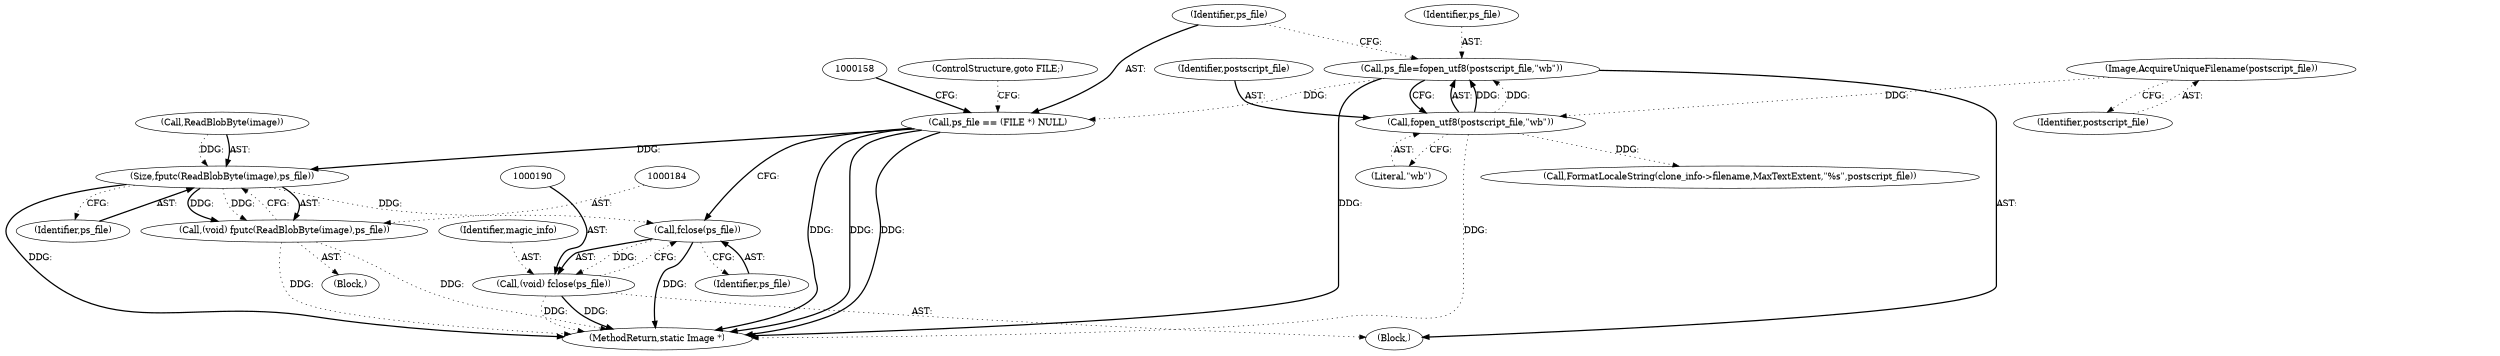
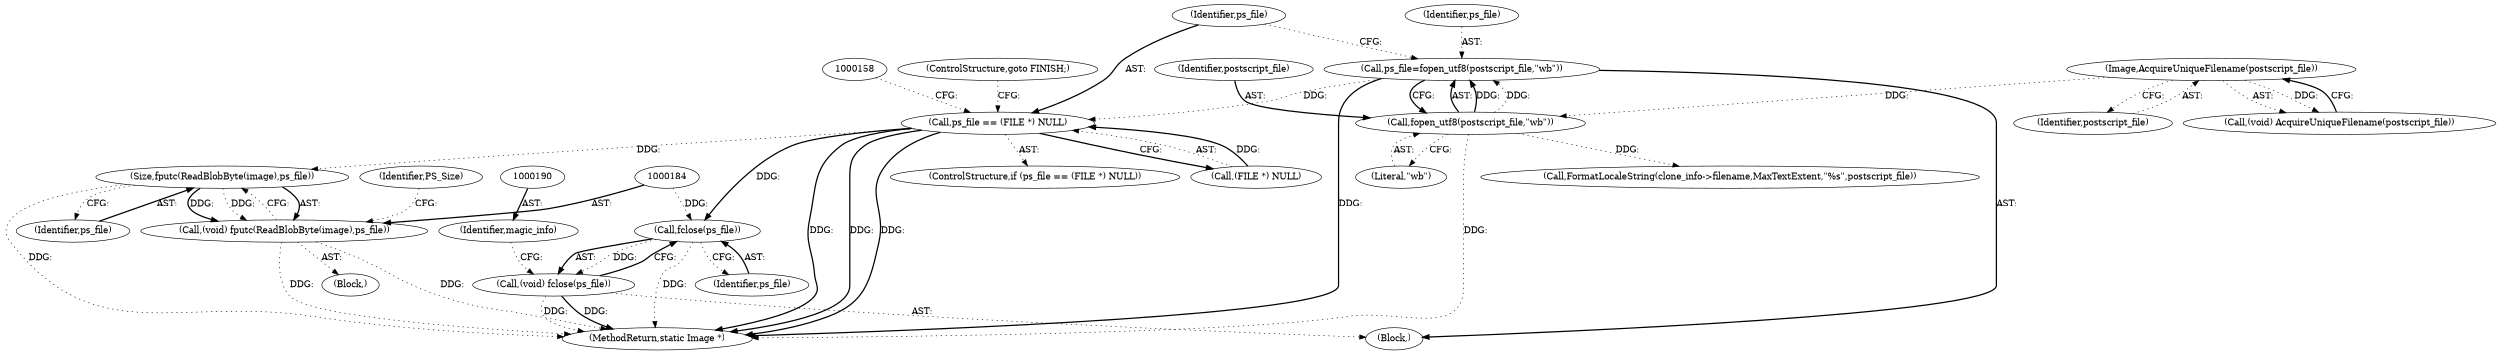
(998, 69) -> (998, 69)
(920, 94) -> (920, 94)
(222, 123) -> none
none -> (2340, 123)
(616, 148) -> (616, 148)
none -> (421, 177)
(770, 177) -> (770, 177)
none -> (1035, 177)
none -> (1256, 177)
(525, 211) -> (525, 211)
(438, 214) -> (681, 201)
(586, 227) -> (522, 201)
(533, 258) -> (533, 258)
(637, 264) -> (637, 264)
(662, 276) -> (662, 276)
(199, 312) -> (199, 312)
